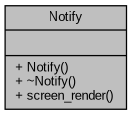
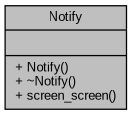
(65, 96) -> (66, 96)
